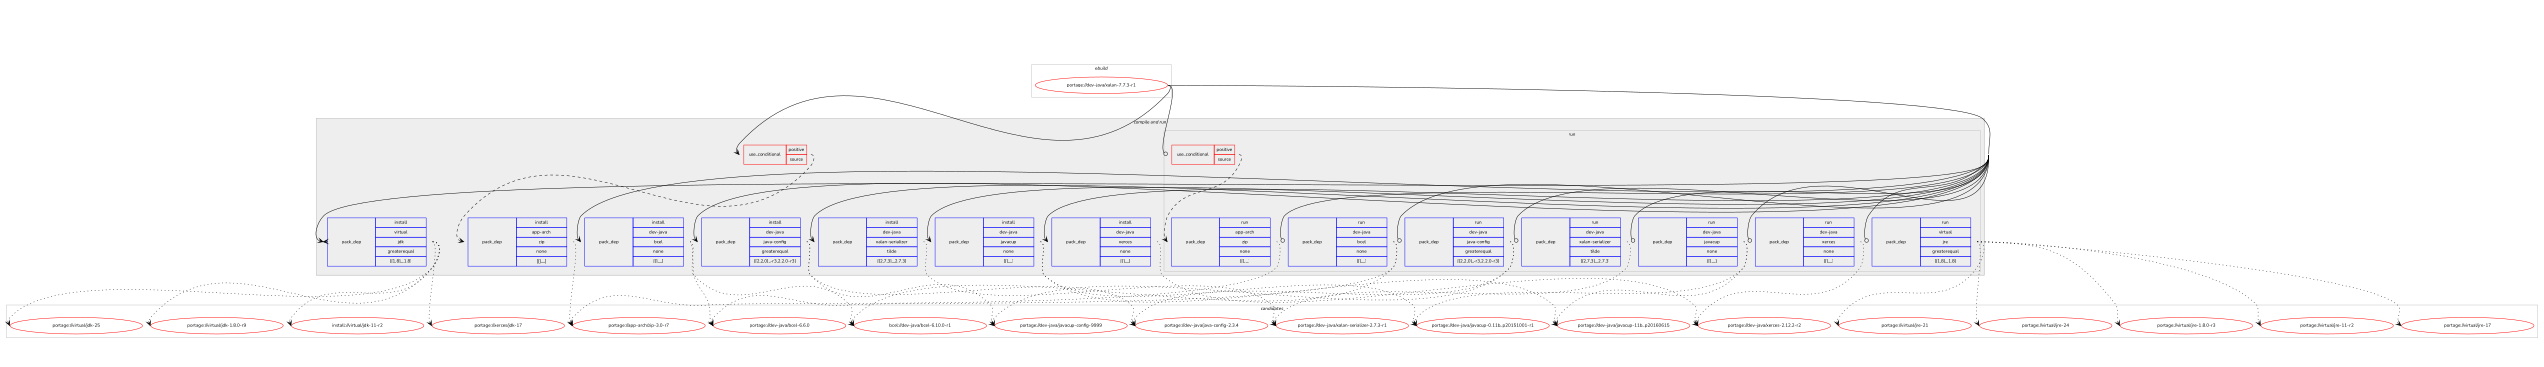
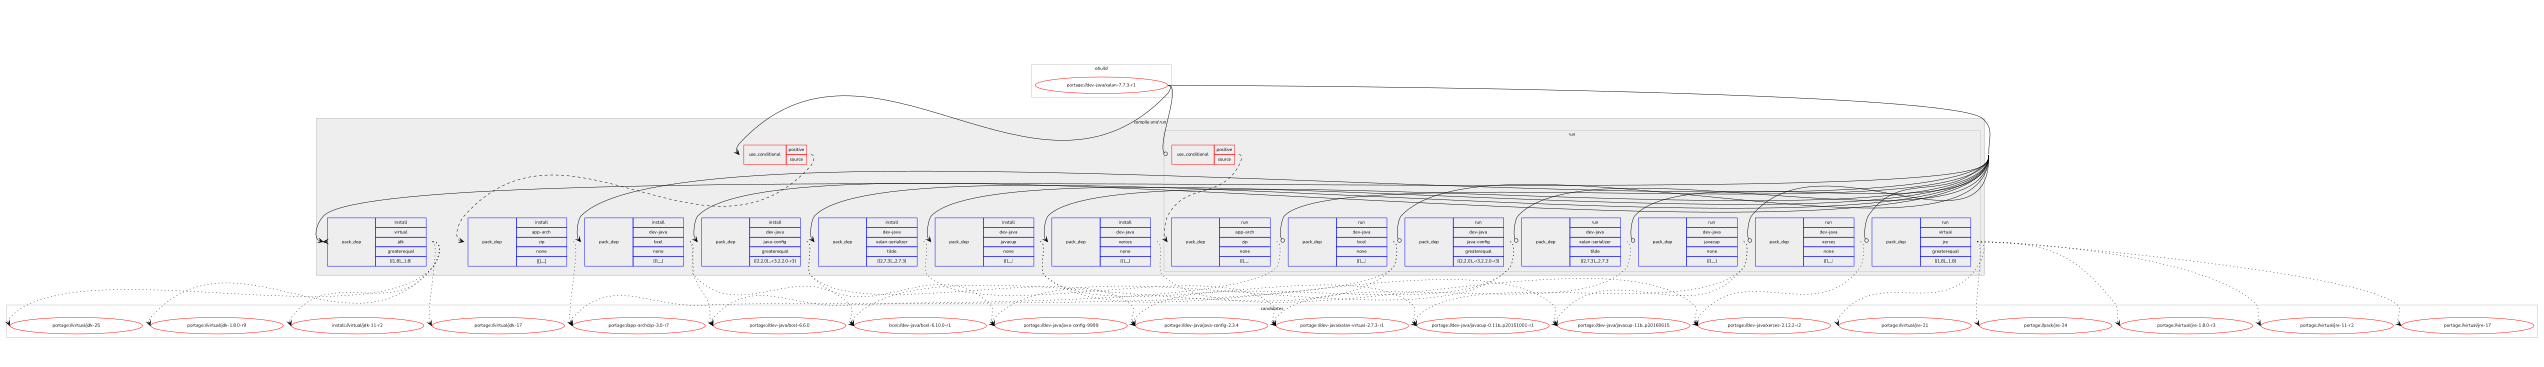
(498, 326) -> (498, 326)
(1061, 326) -> (1061, 326)
(1342, 326) -> (1342, 326)
(2046, 326) -> (2046, 326)
